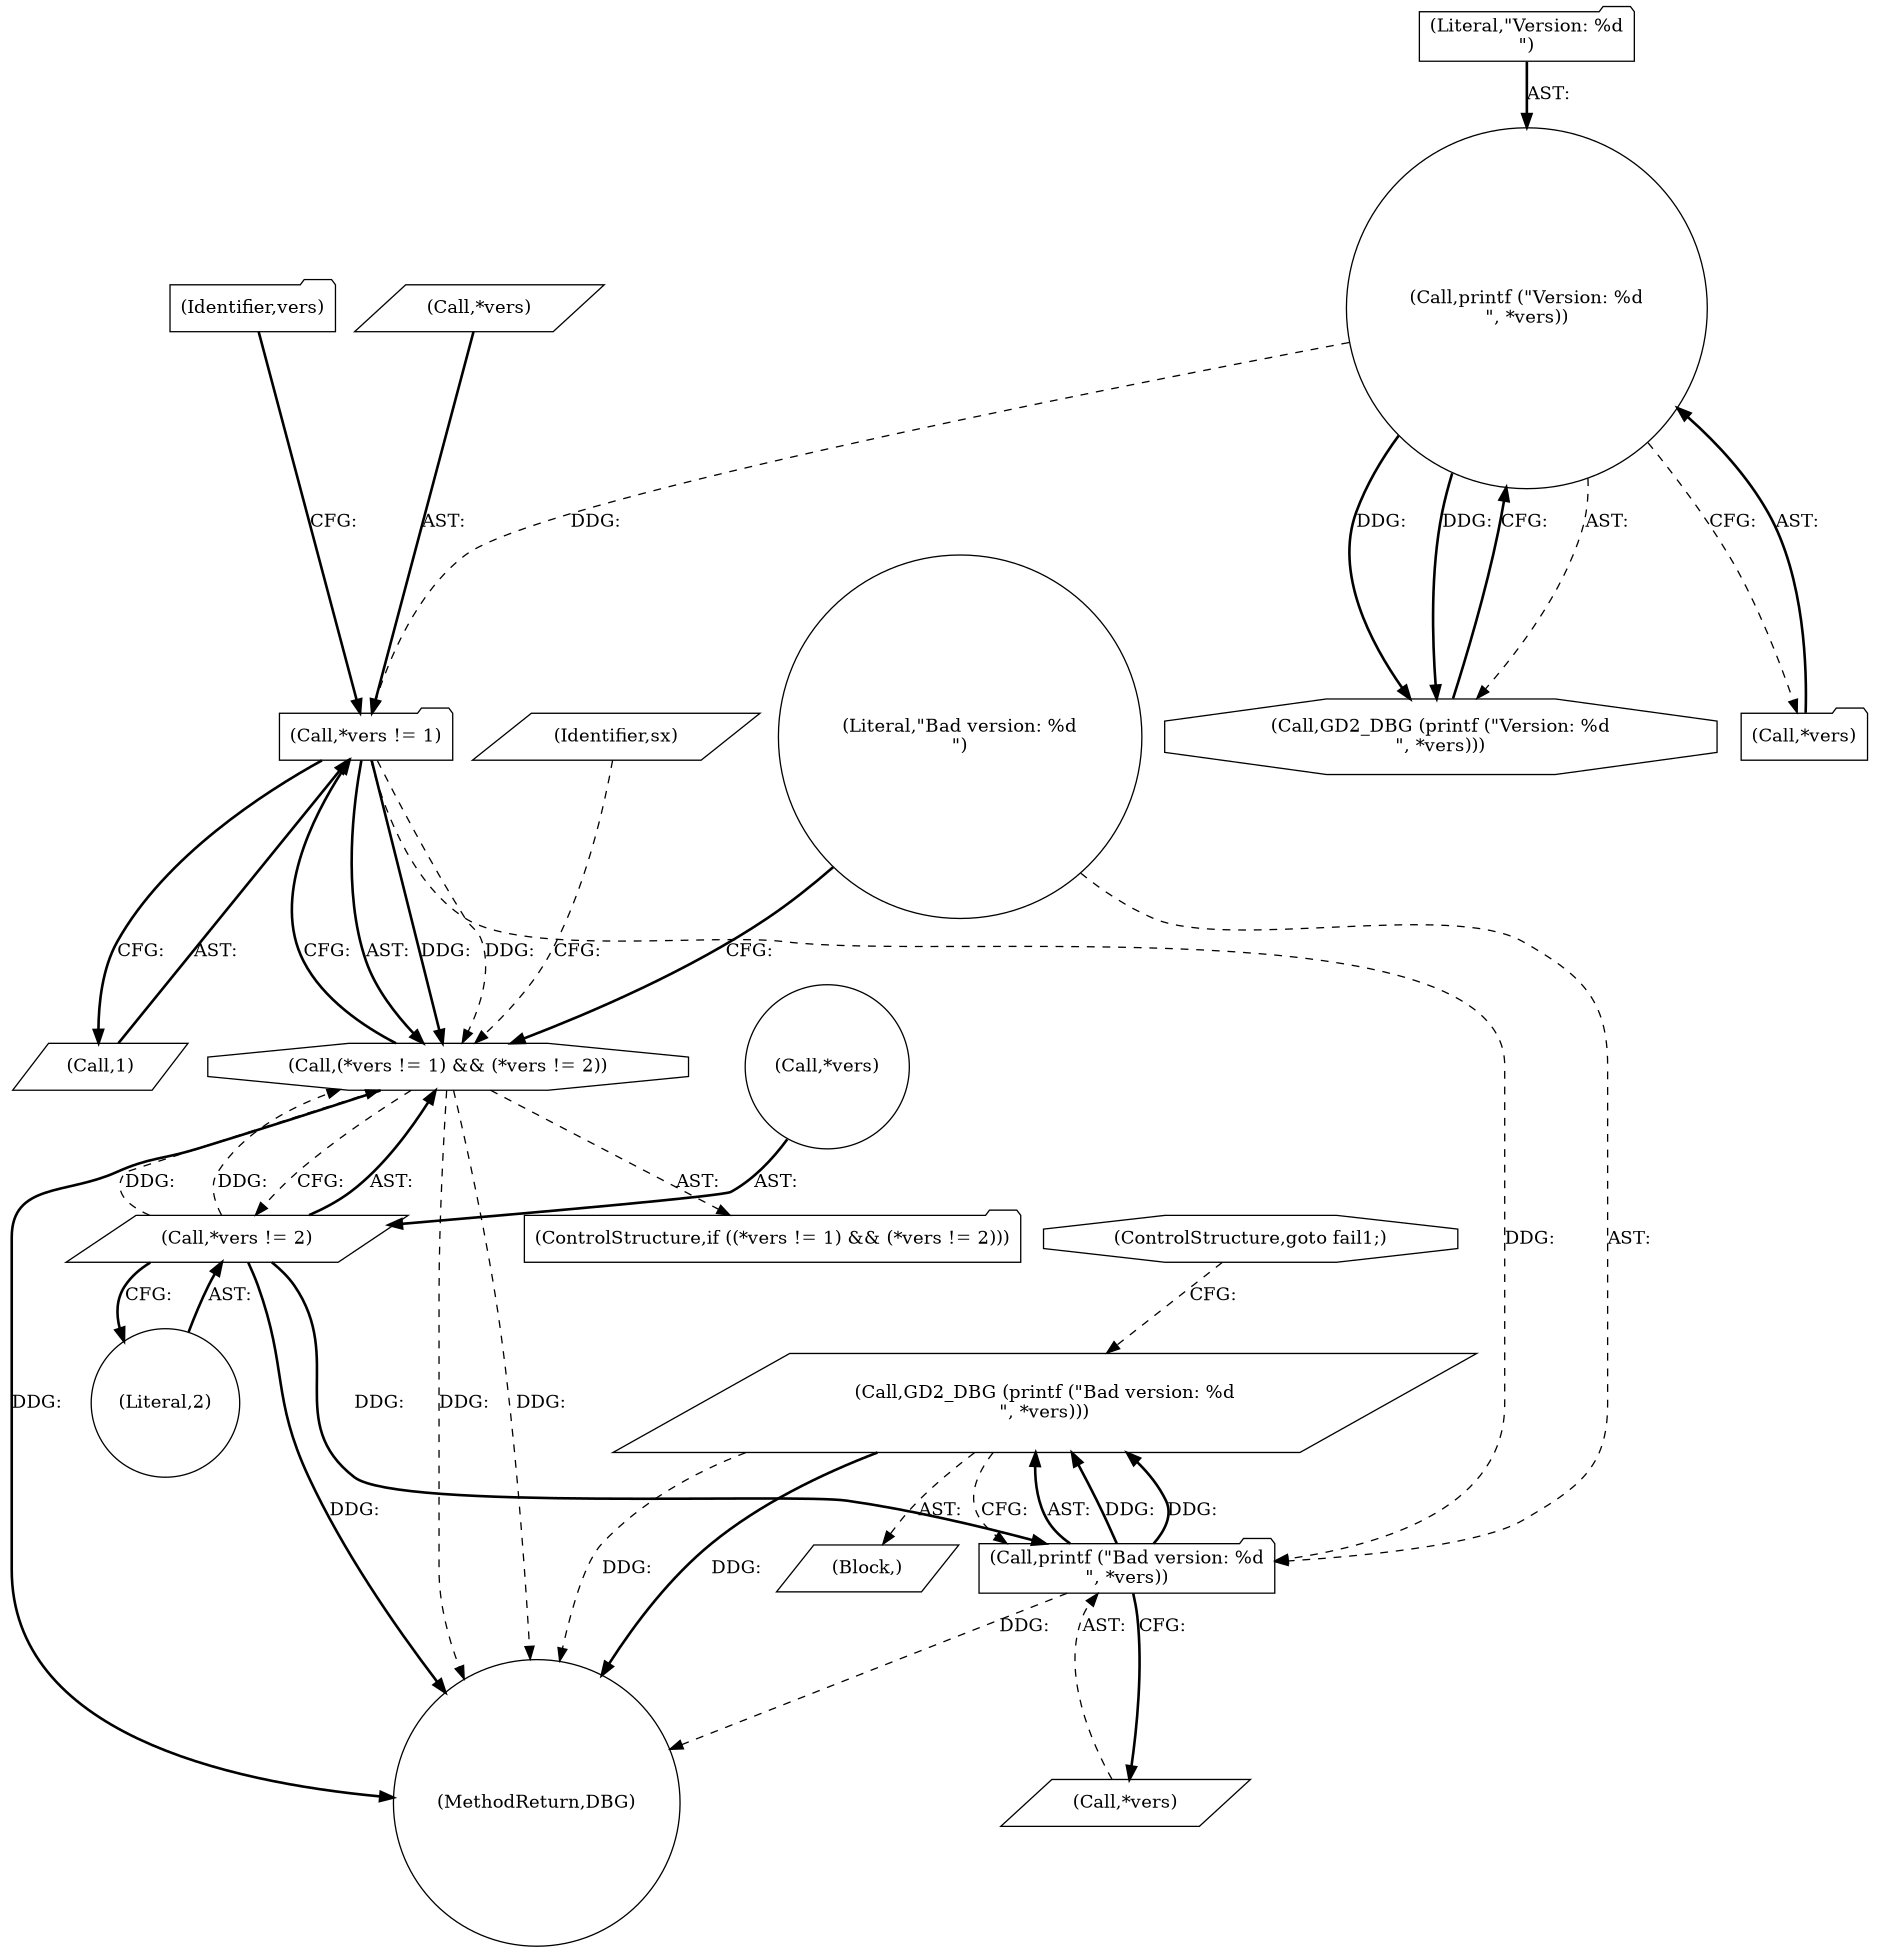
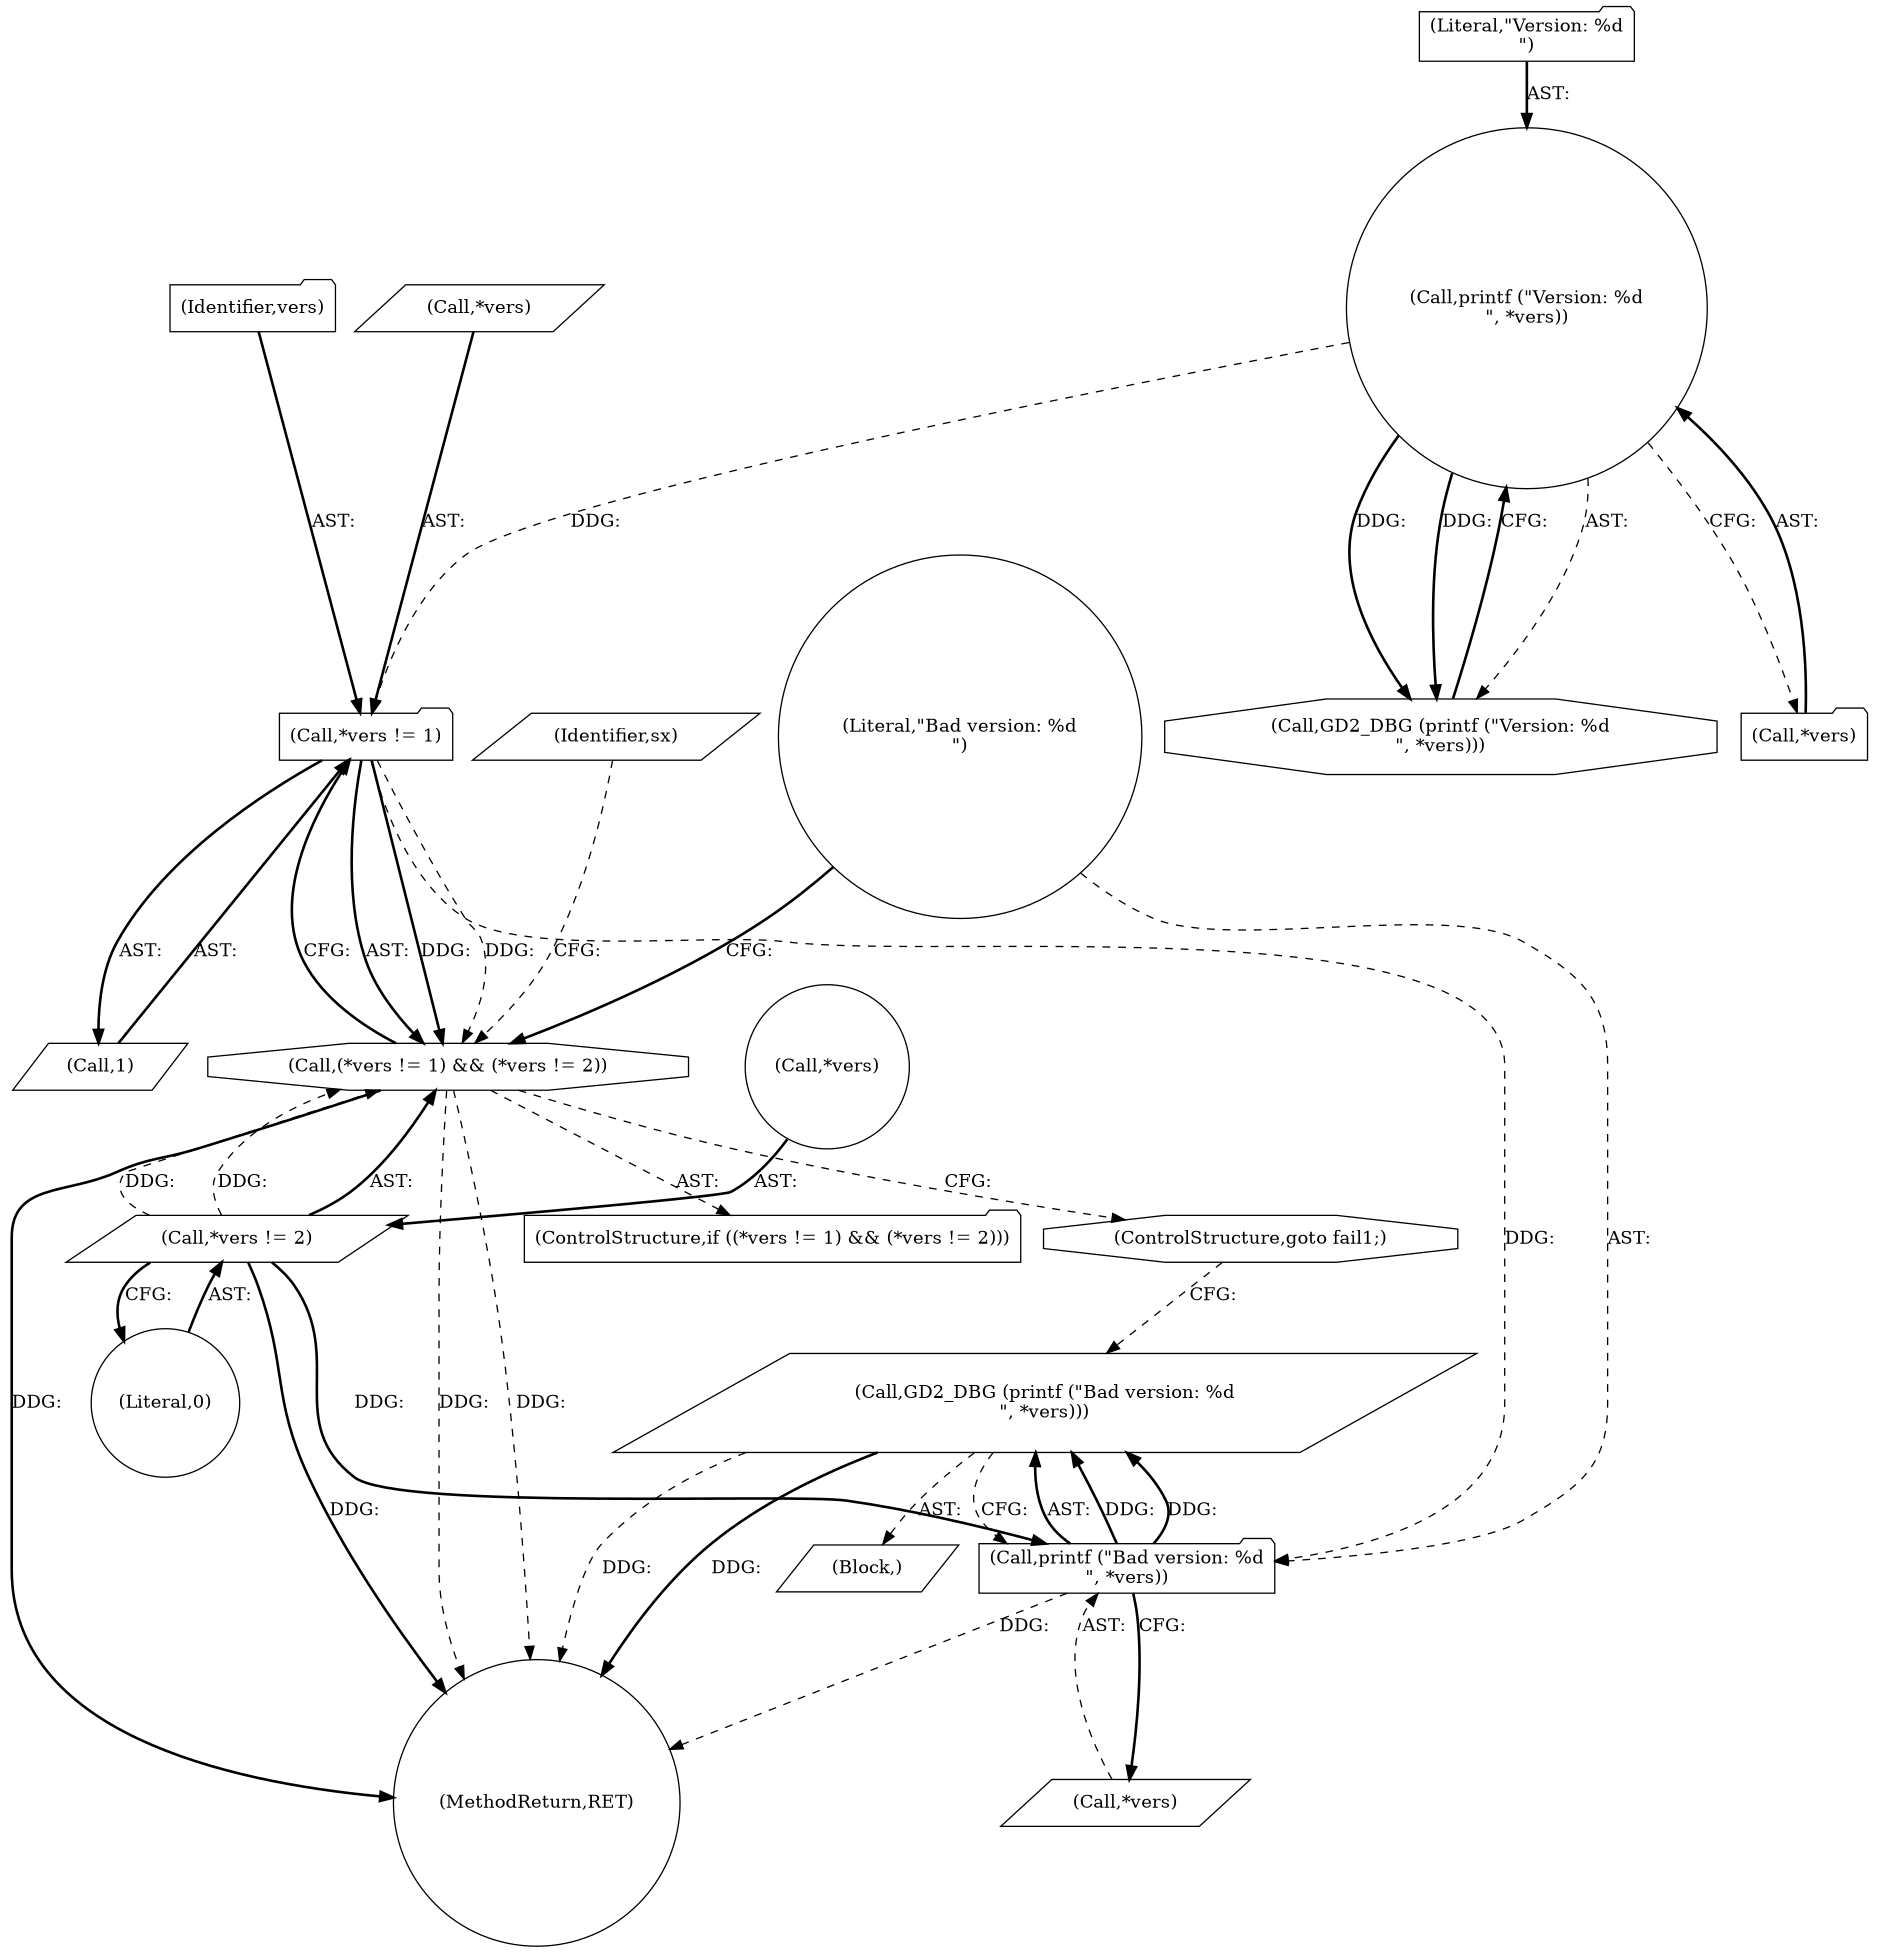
(337, 522) -> (337, 522)
(144, 951) -> (144, 951)
(334, 1143) -> (813, 1166)
(165, 1403) -> (165, 1403)
(537, 1803) -> (537, 1803)
